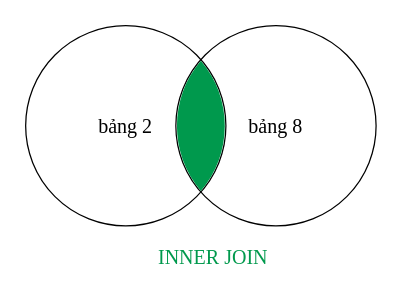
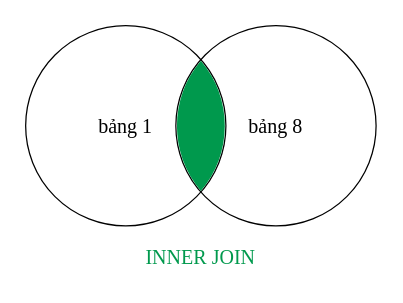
(126, 126) -> (126, 126)
(213, 257) -> (201, 257)
